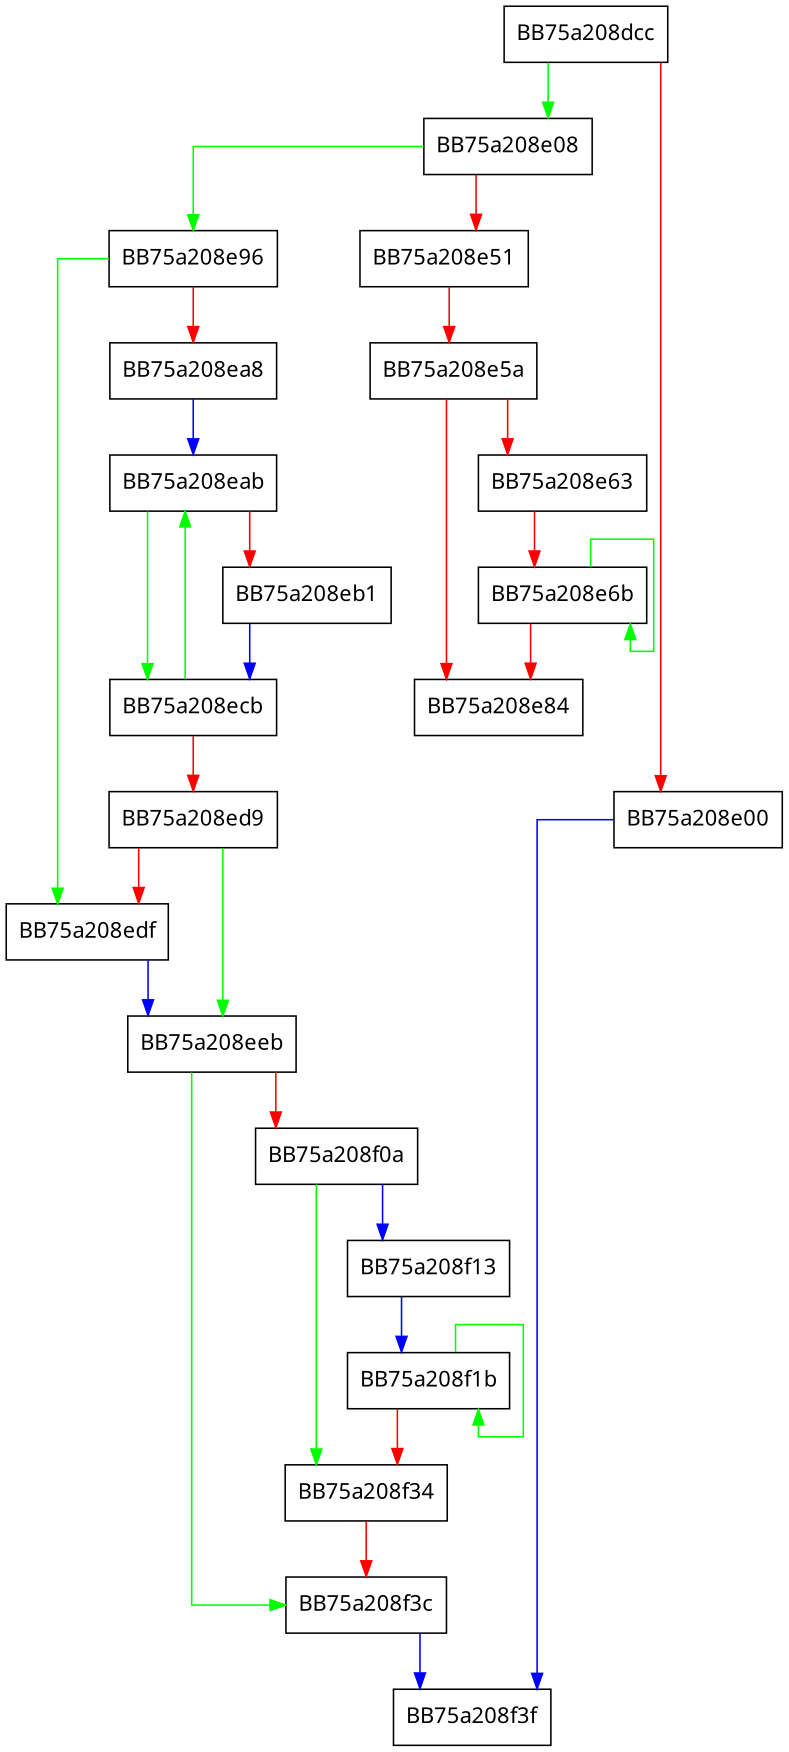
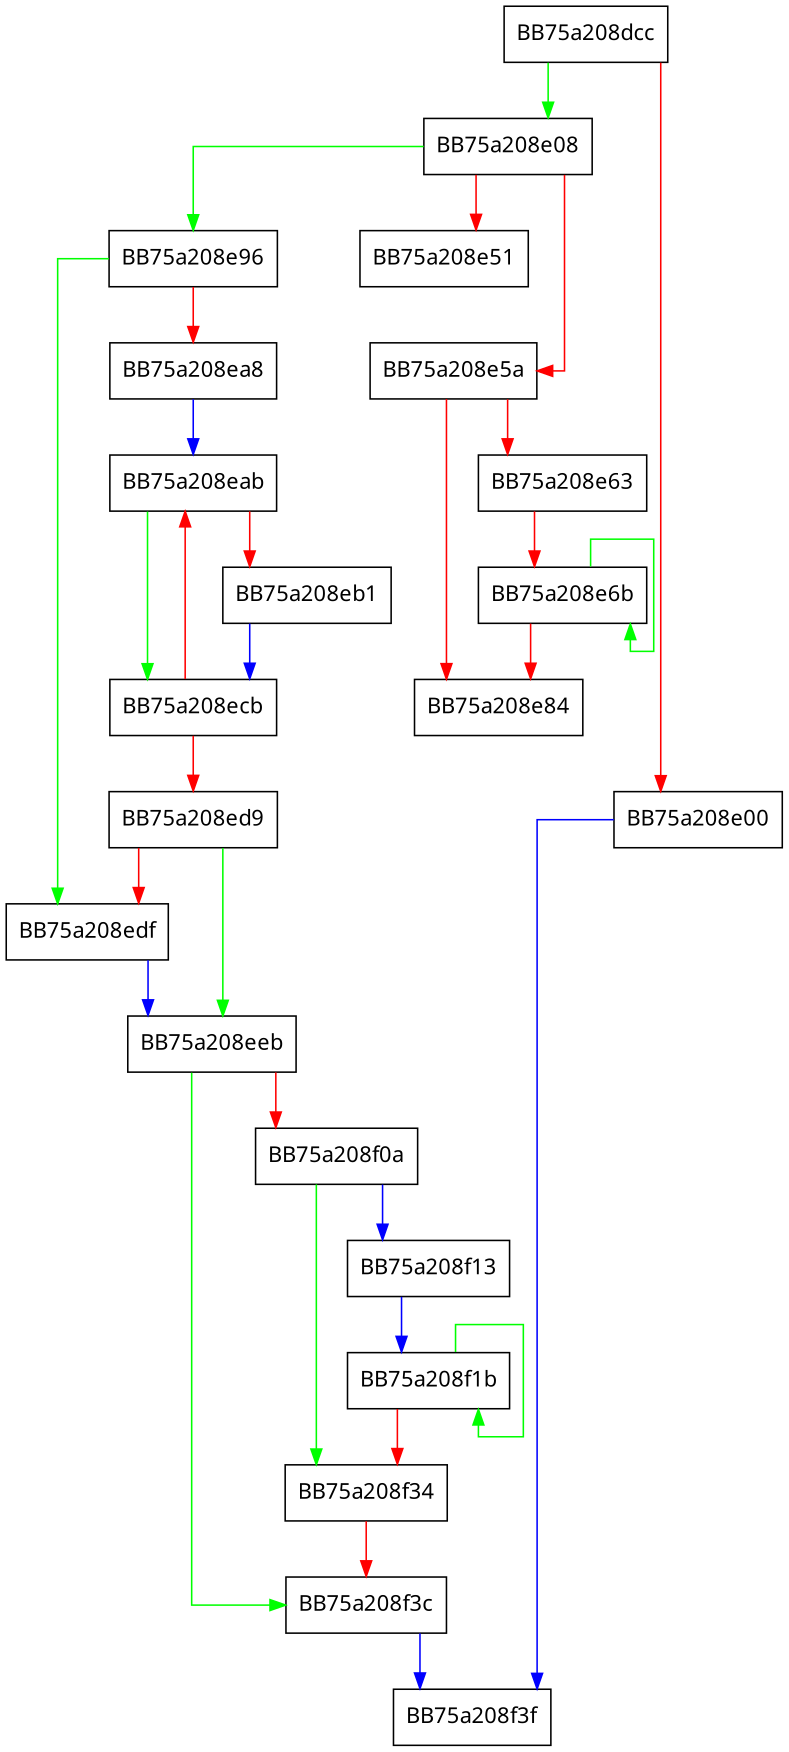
(449, 307) -> (565, 279)
(185, 603) -> (185, 603)
